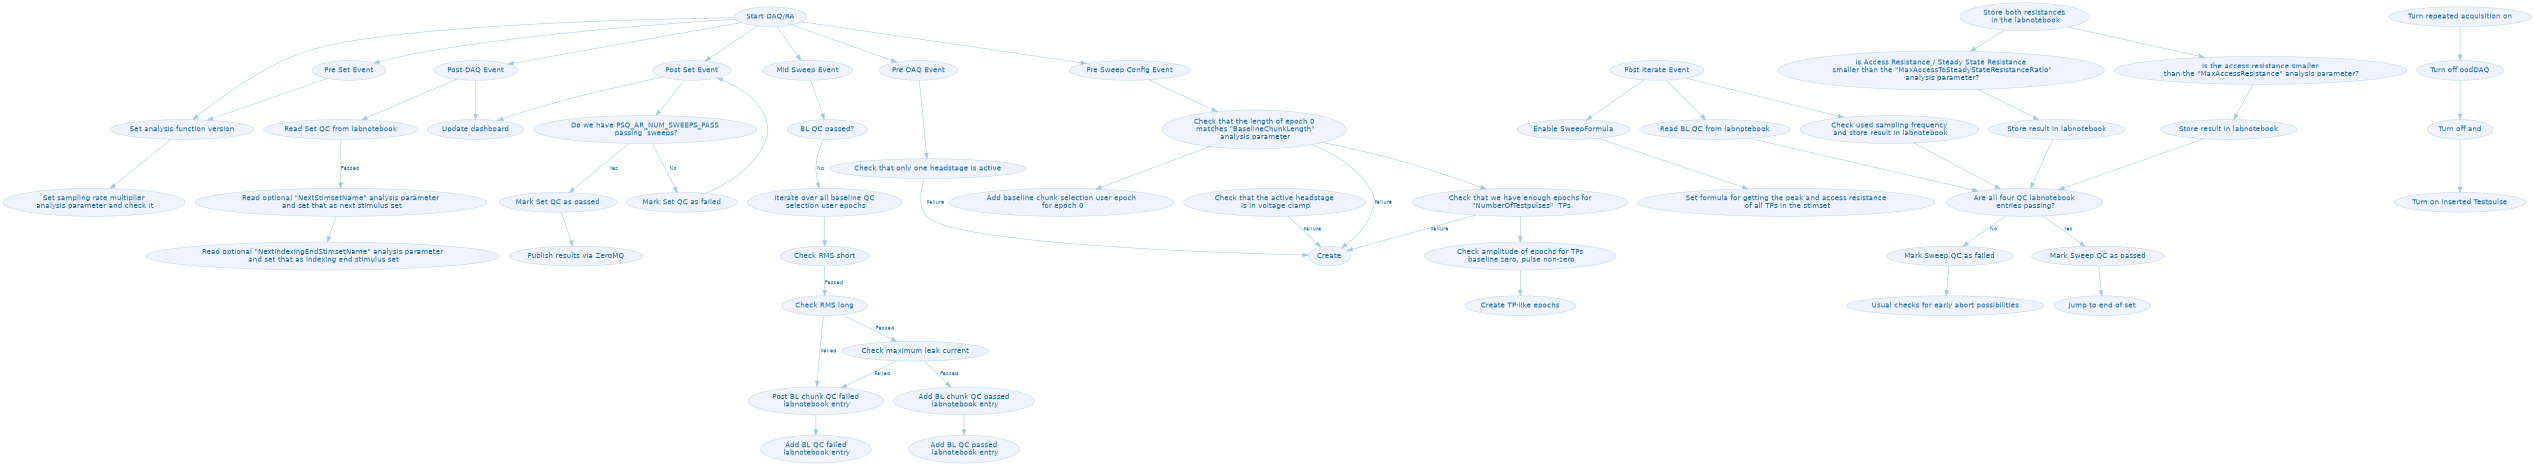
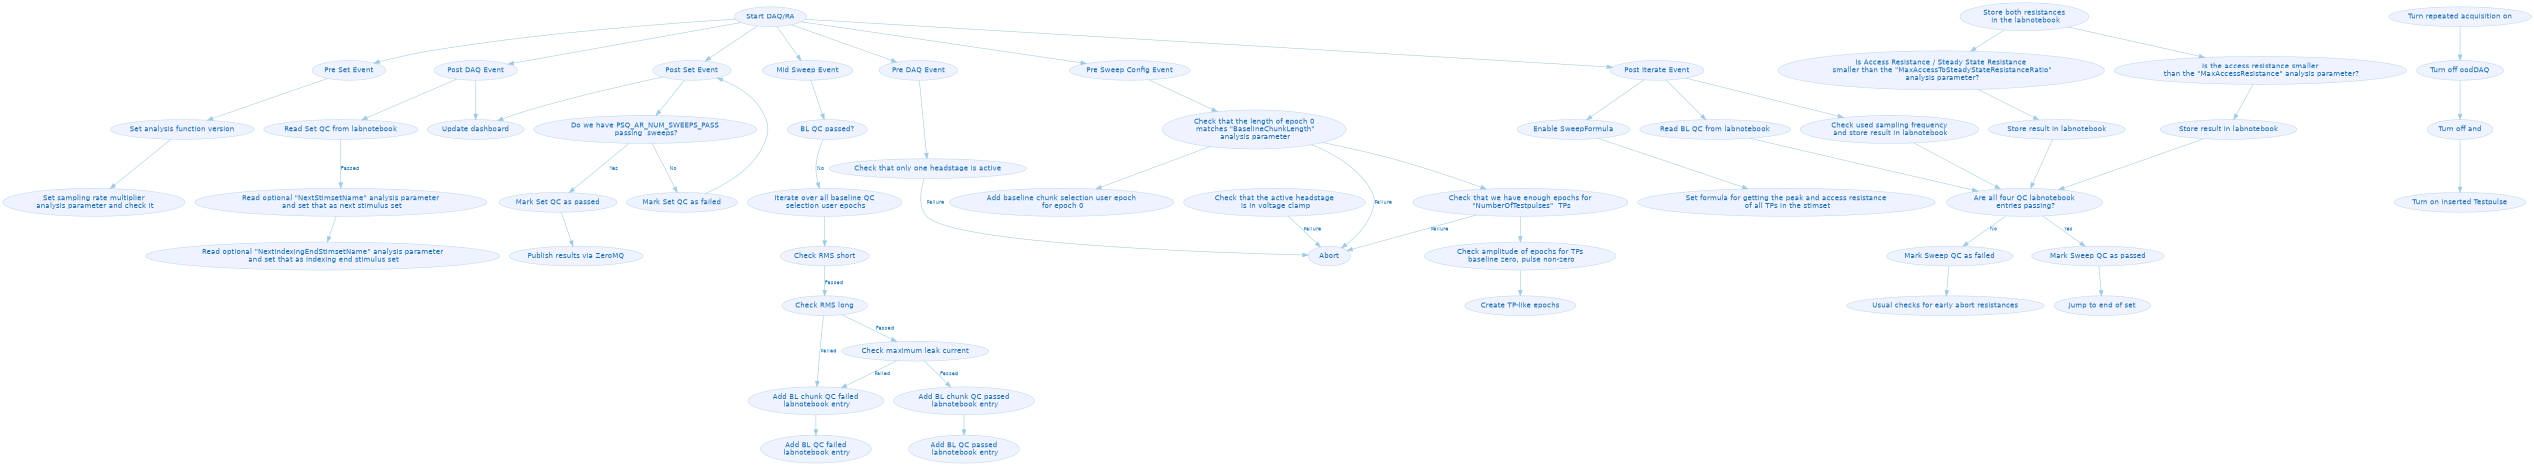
(456, 29) -> (1206, 43)
(1329, 256) -> (1329, 256)
(1945, 306) -> (1945, 306)
(816, 401) -> (816, 401)
